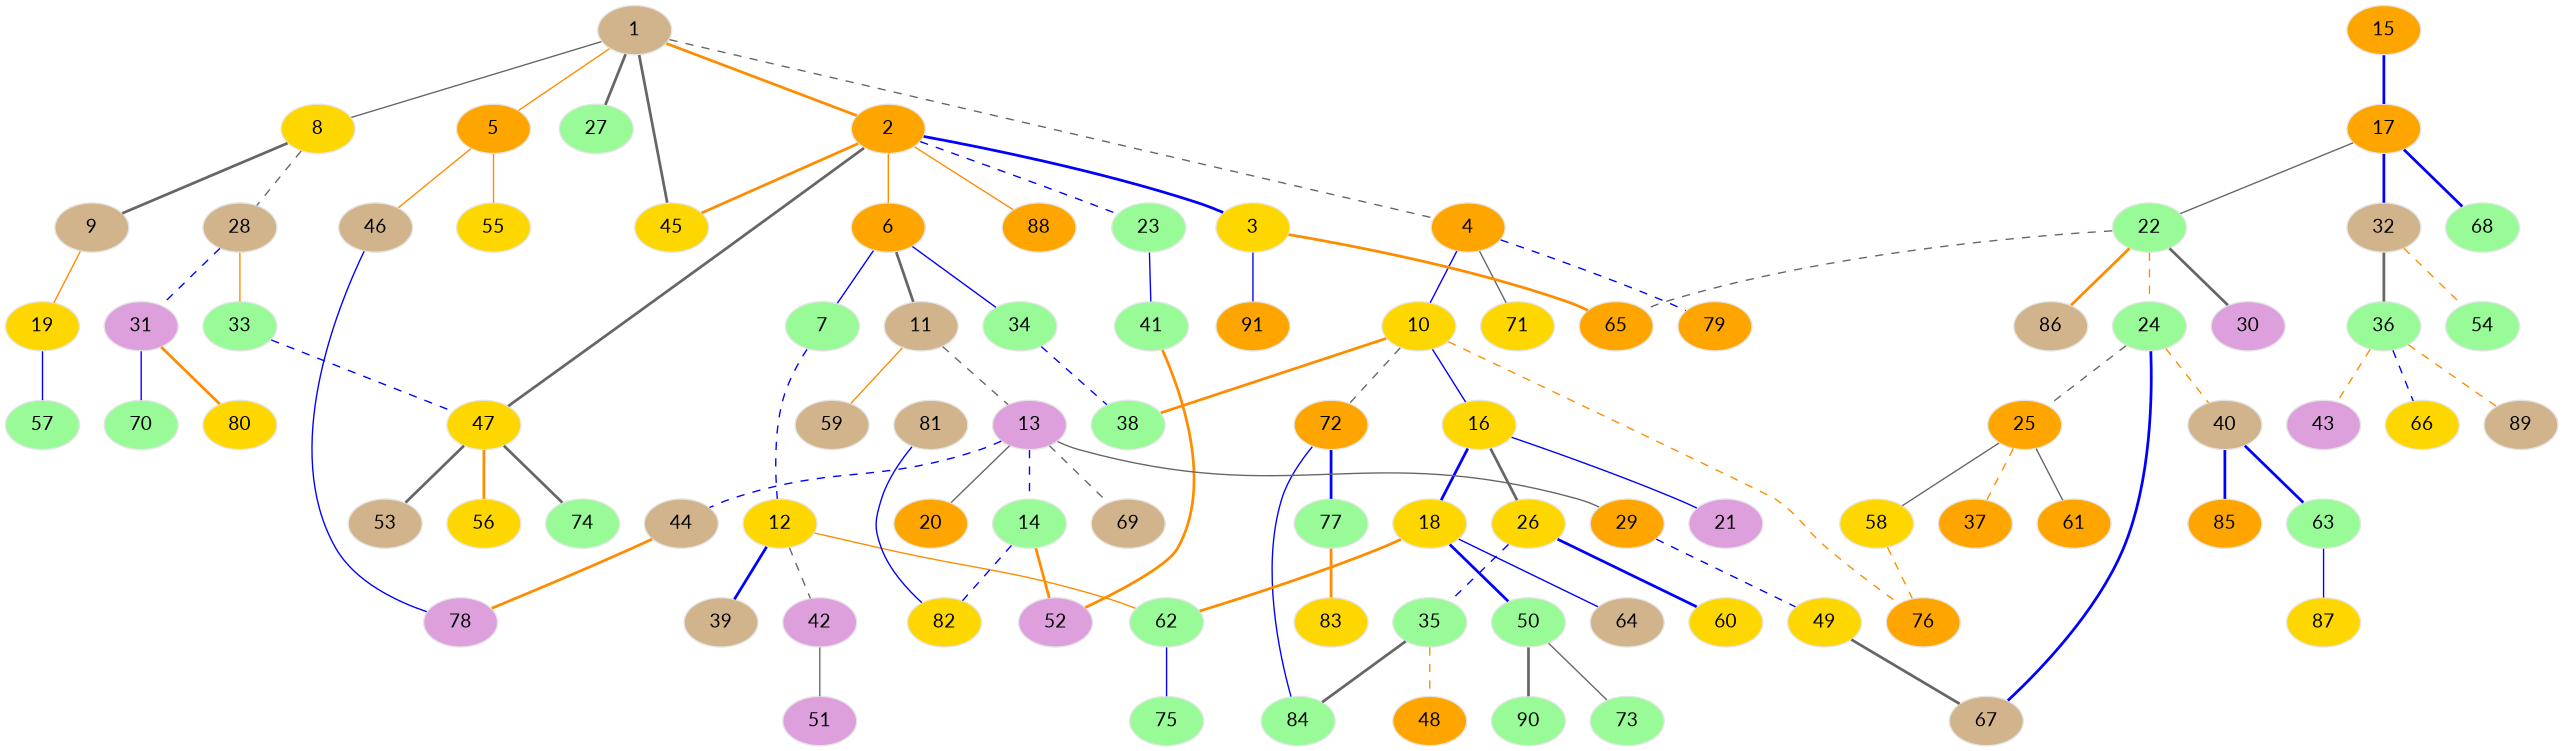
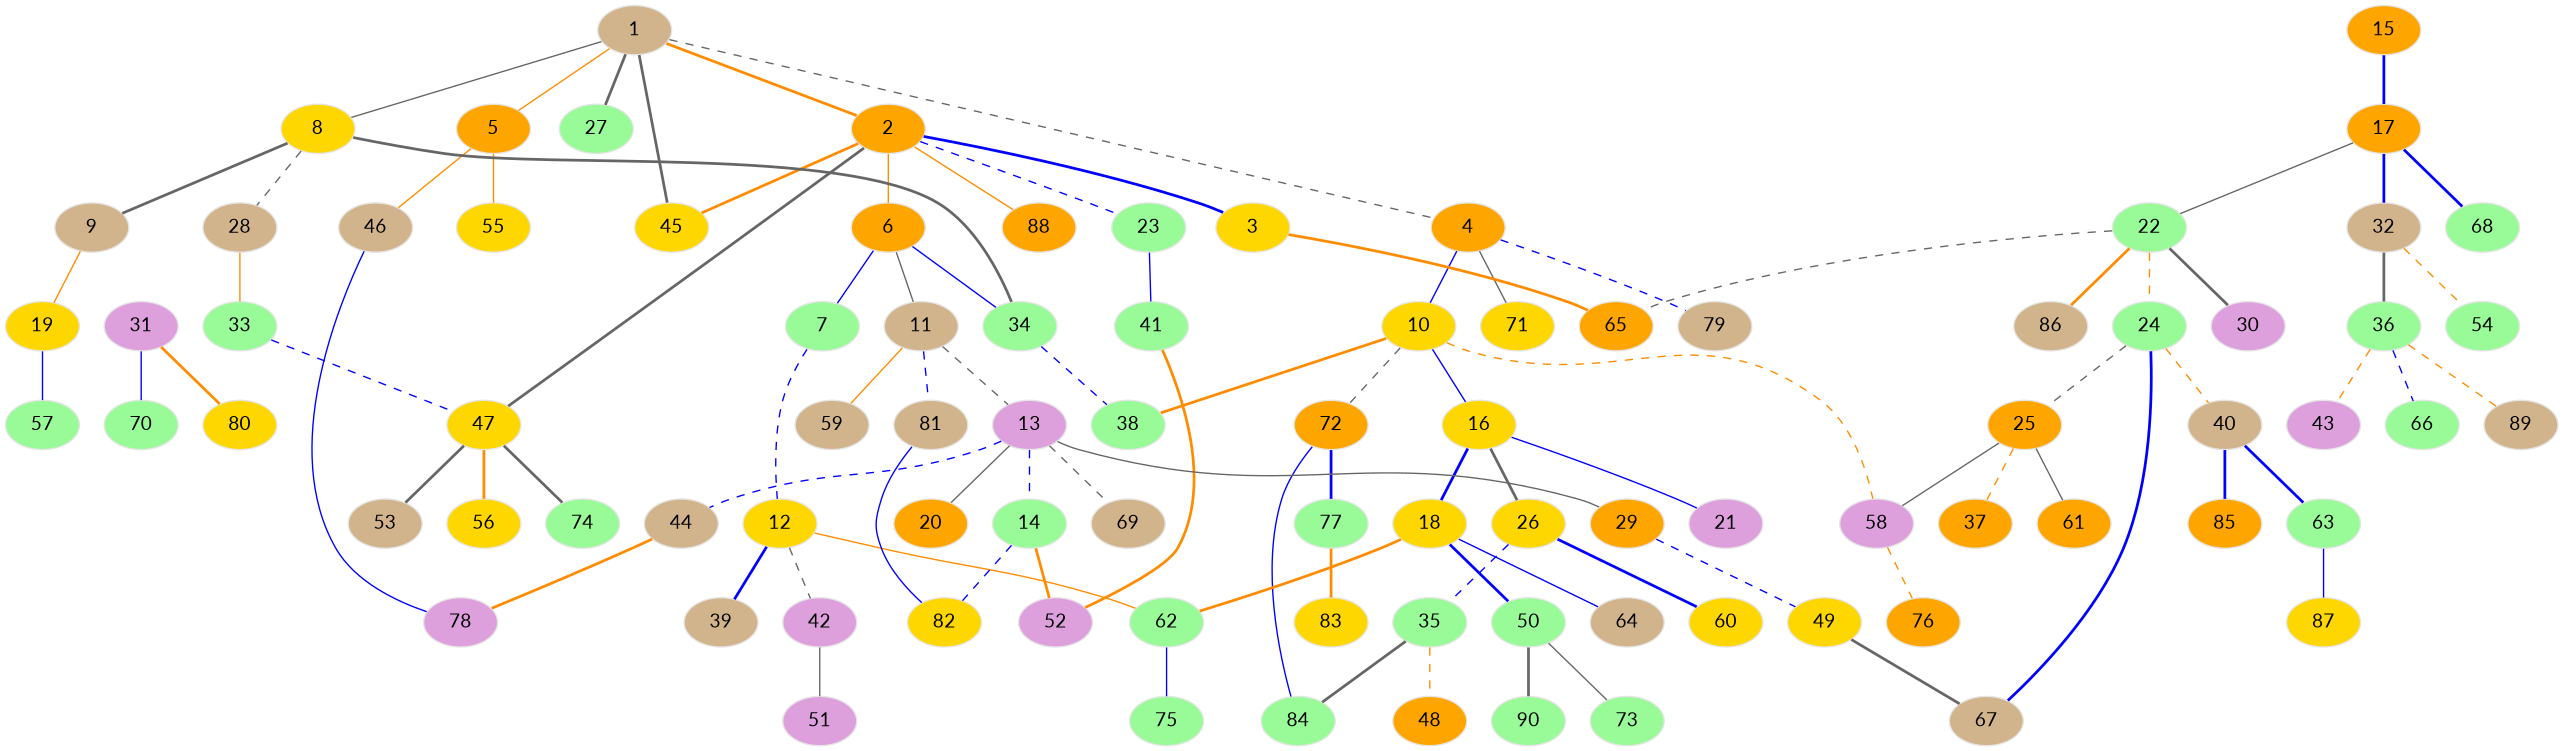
none -> (710, 164)
(191, 277) -> none
(905, 277) -> (905, 277)
(1253, 326) -> none
(1715, 326) -> (1715, 326)
none -> (926, 376)
(2422, 425) -> (2422, 425)
(1685, 455) -> (1694, 355)
(1877, 524) -> (1877, 524)
